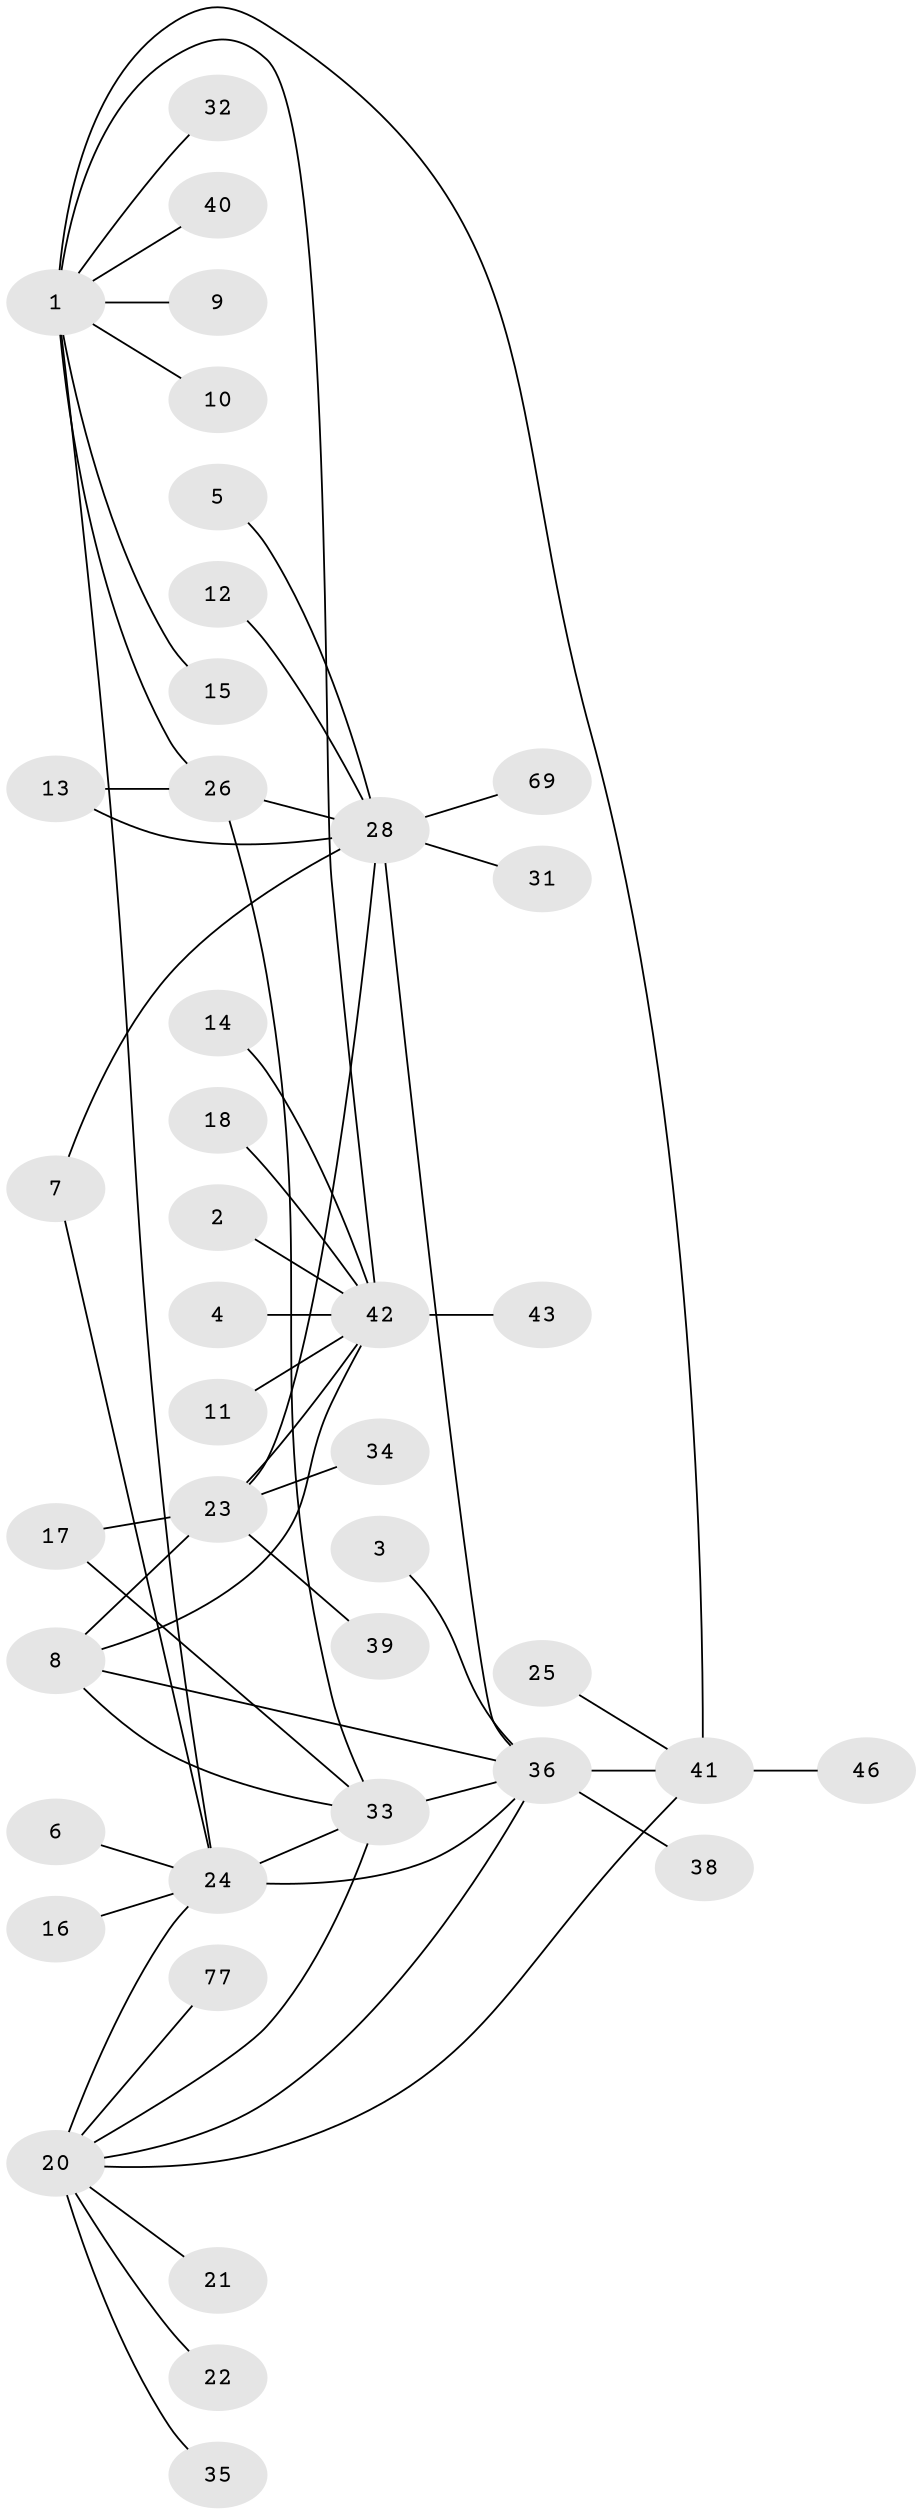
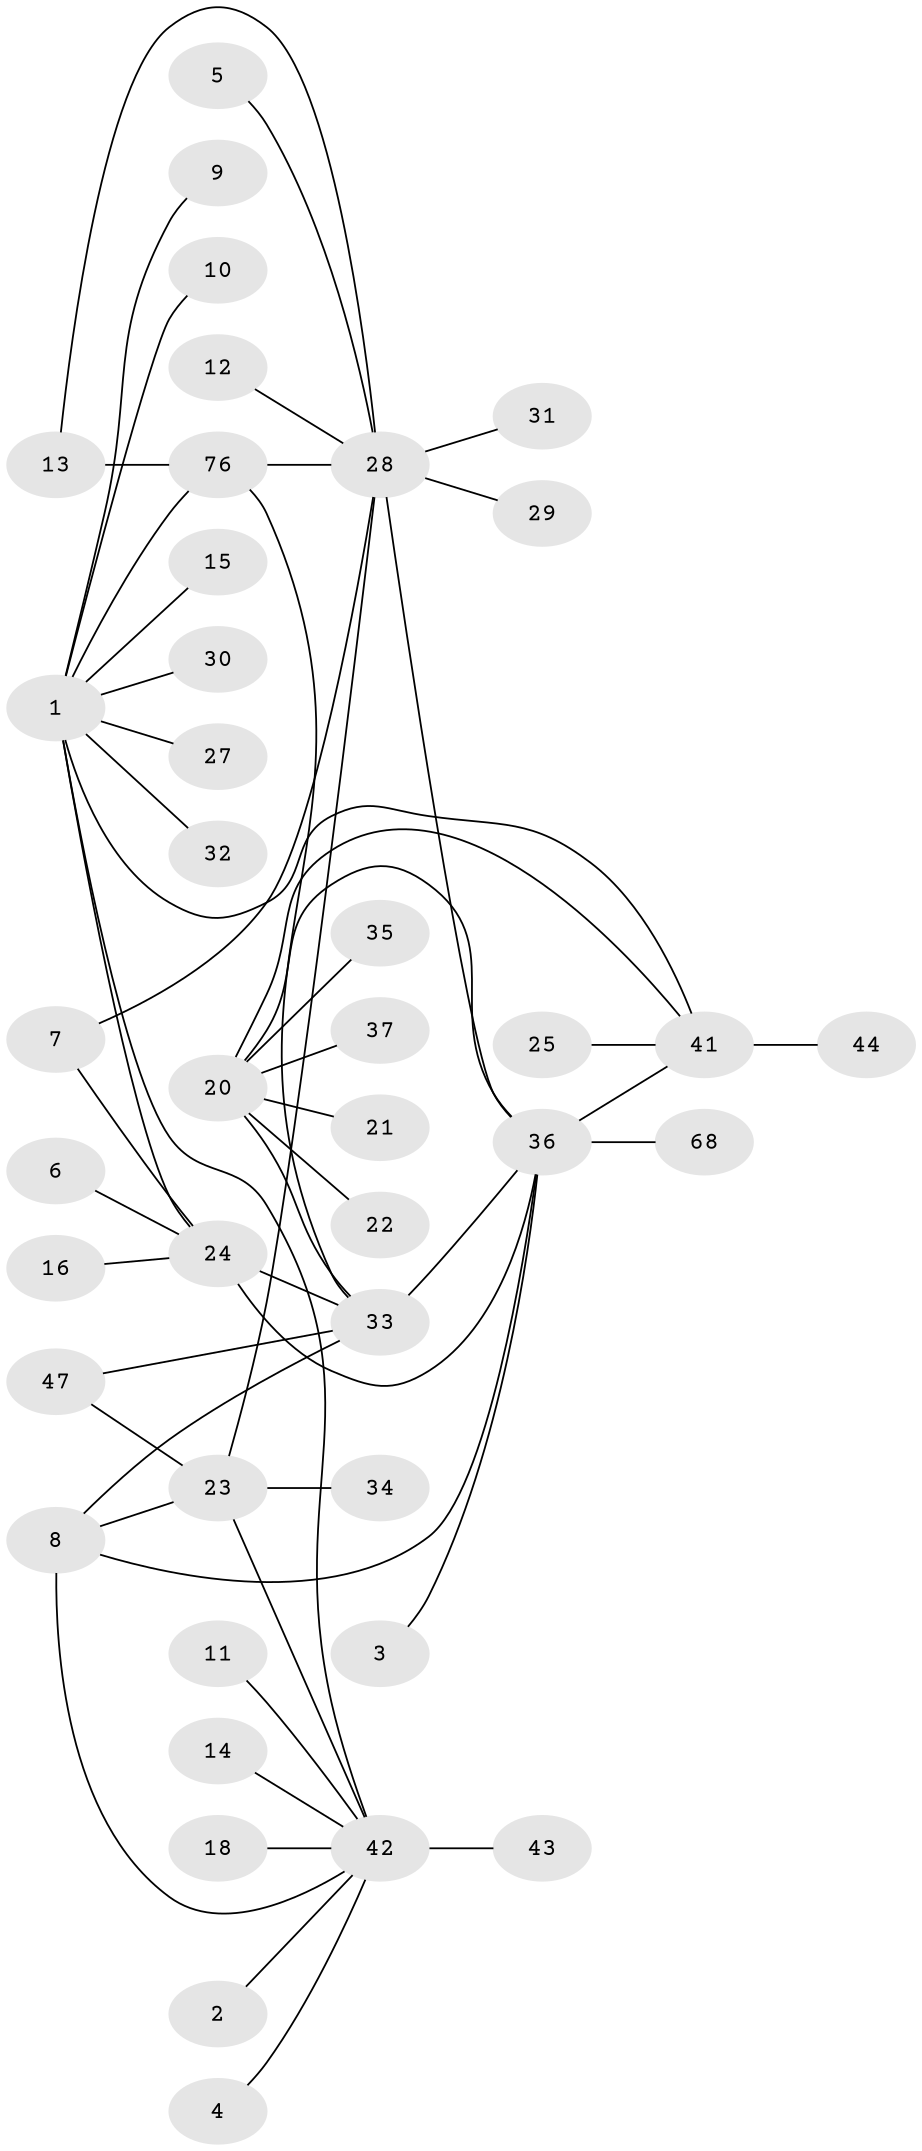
(218, 205) -> (218, 659)
none -> (218, 757)
(542, 782) -> (542, 513)
(218, 789) -> (218, 465)
(56, 1536) -> (56, 1382)
(380, 1646) -> none
(866, 1771) -> (866, 1045)
(704, 1868) -> (704, 1142)
(218, 1978) -> (380, 1030)
(120, 2014) -> none
